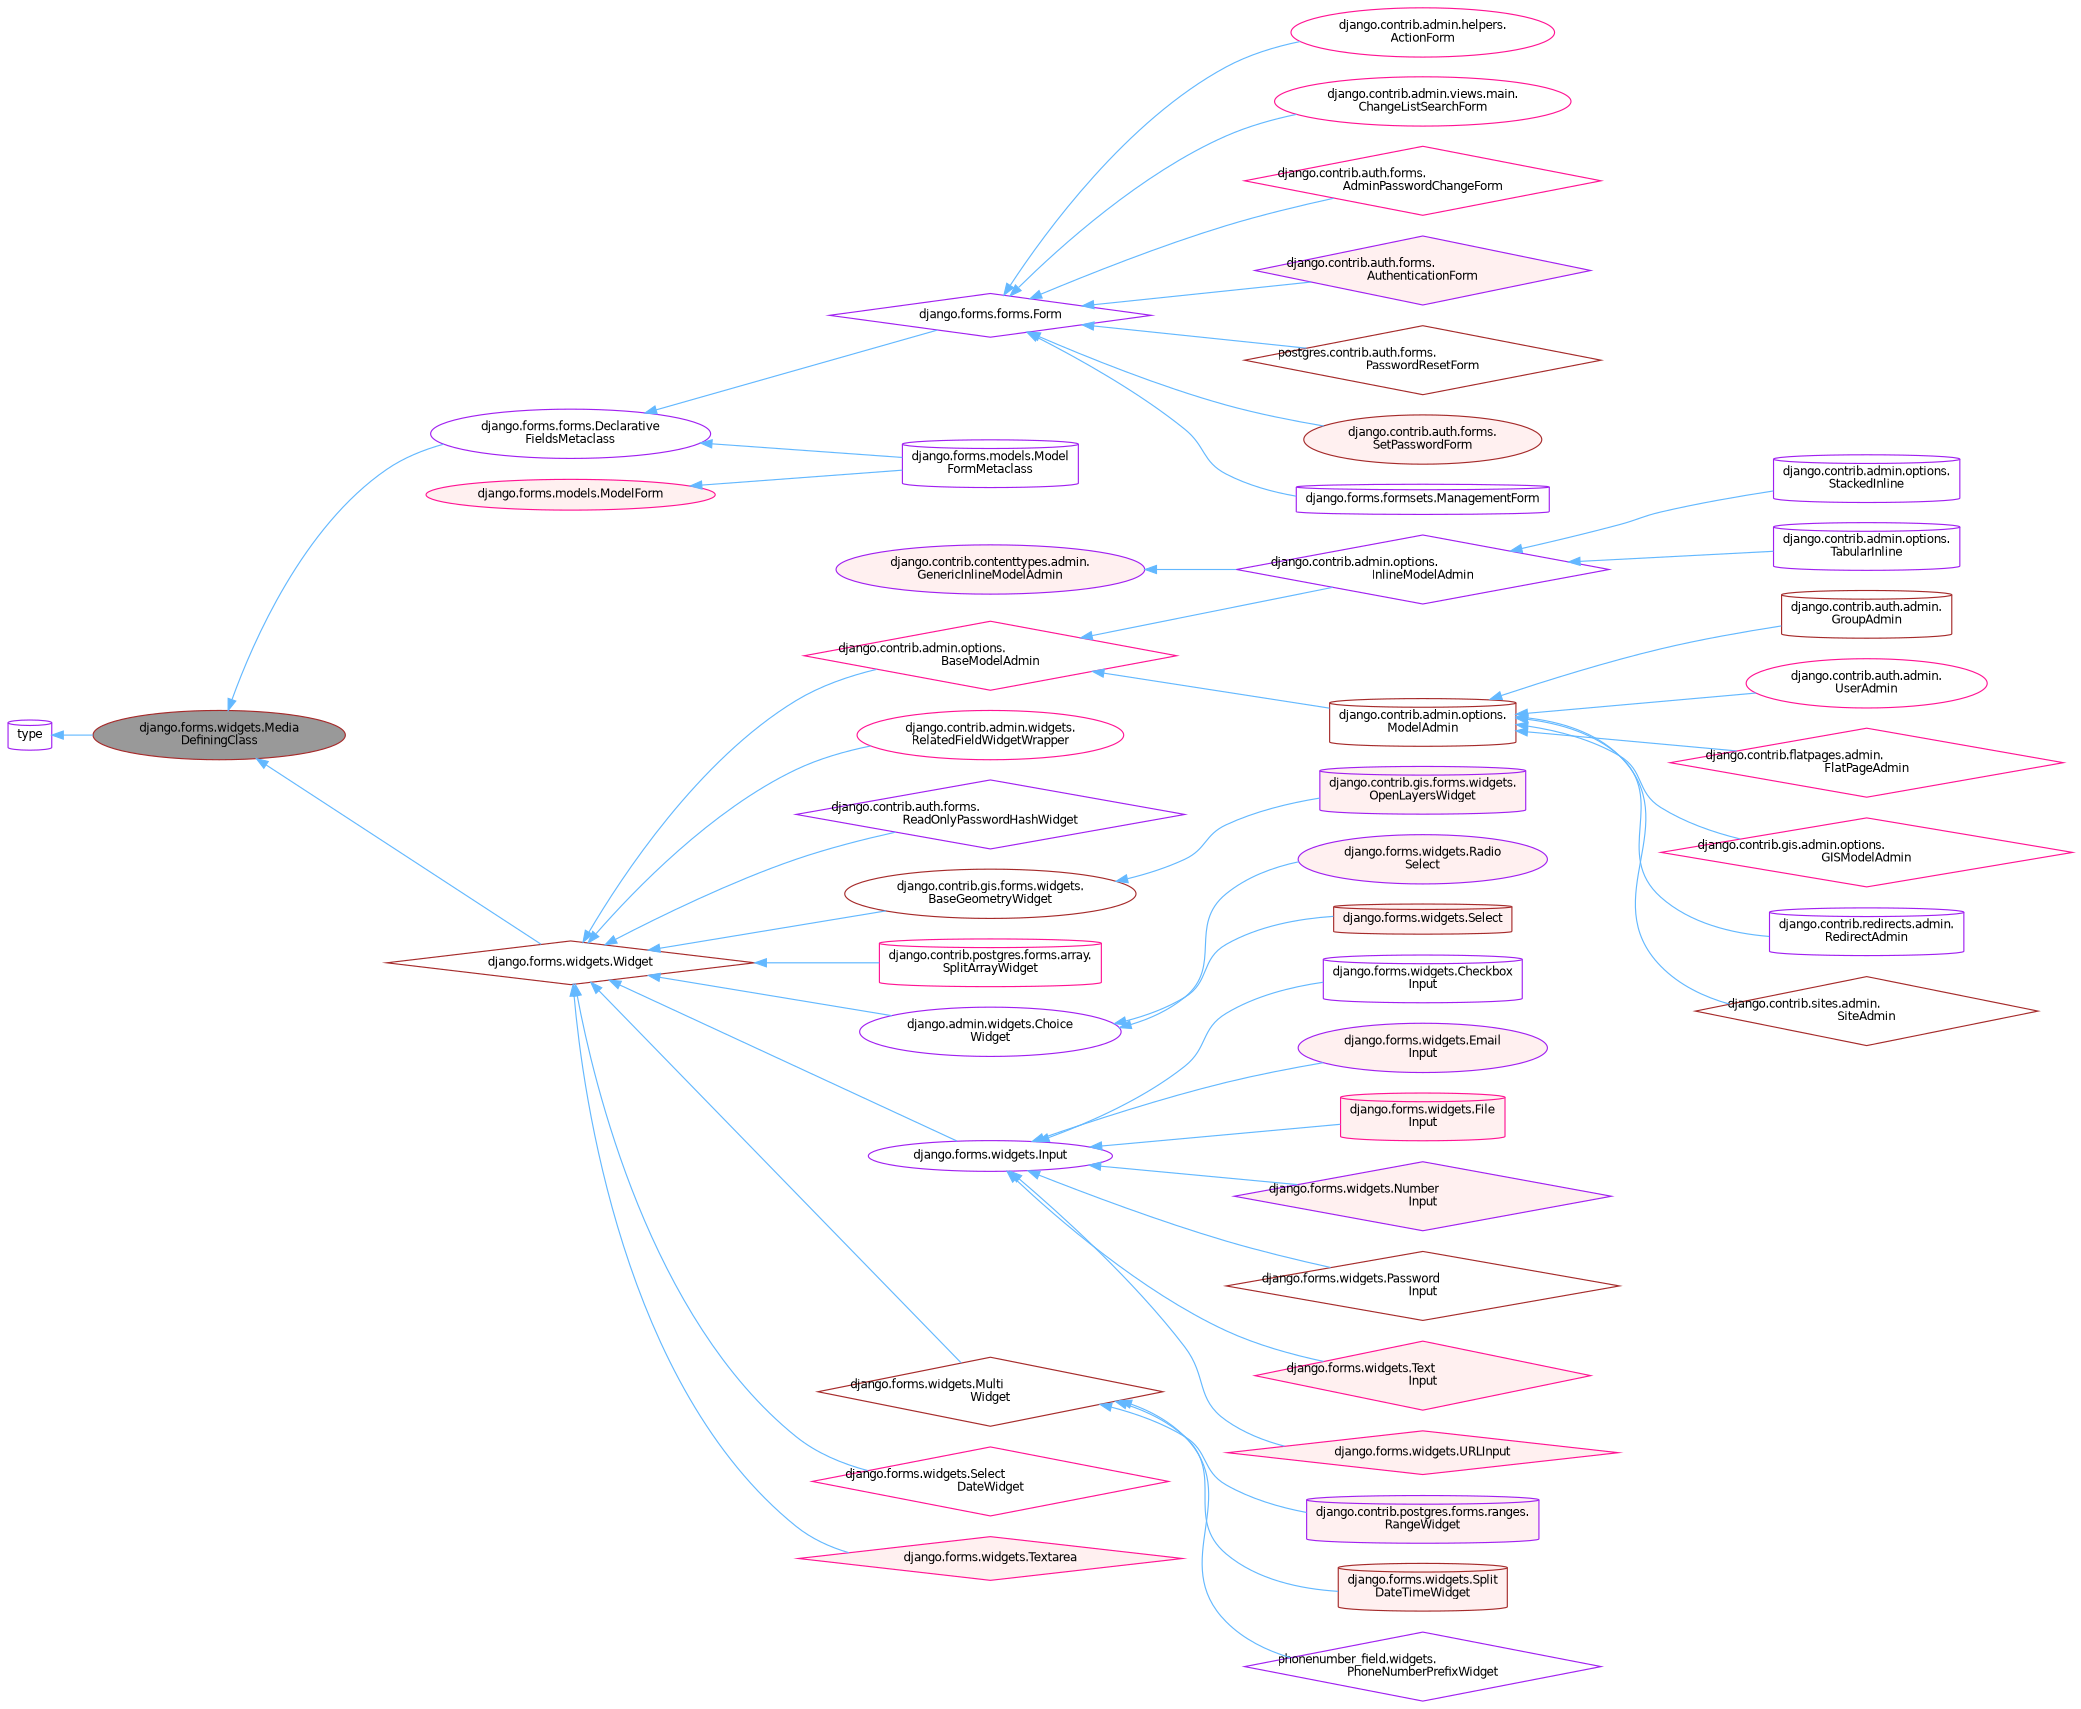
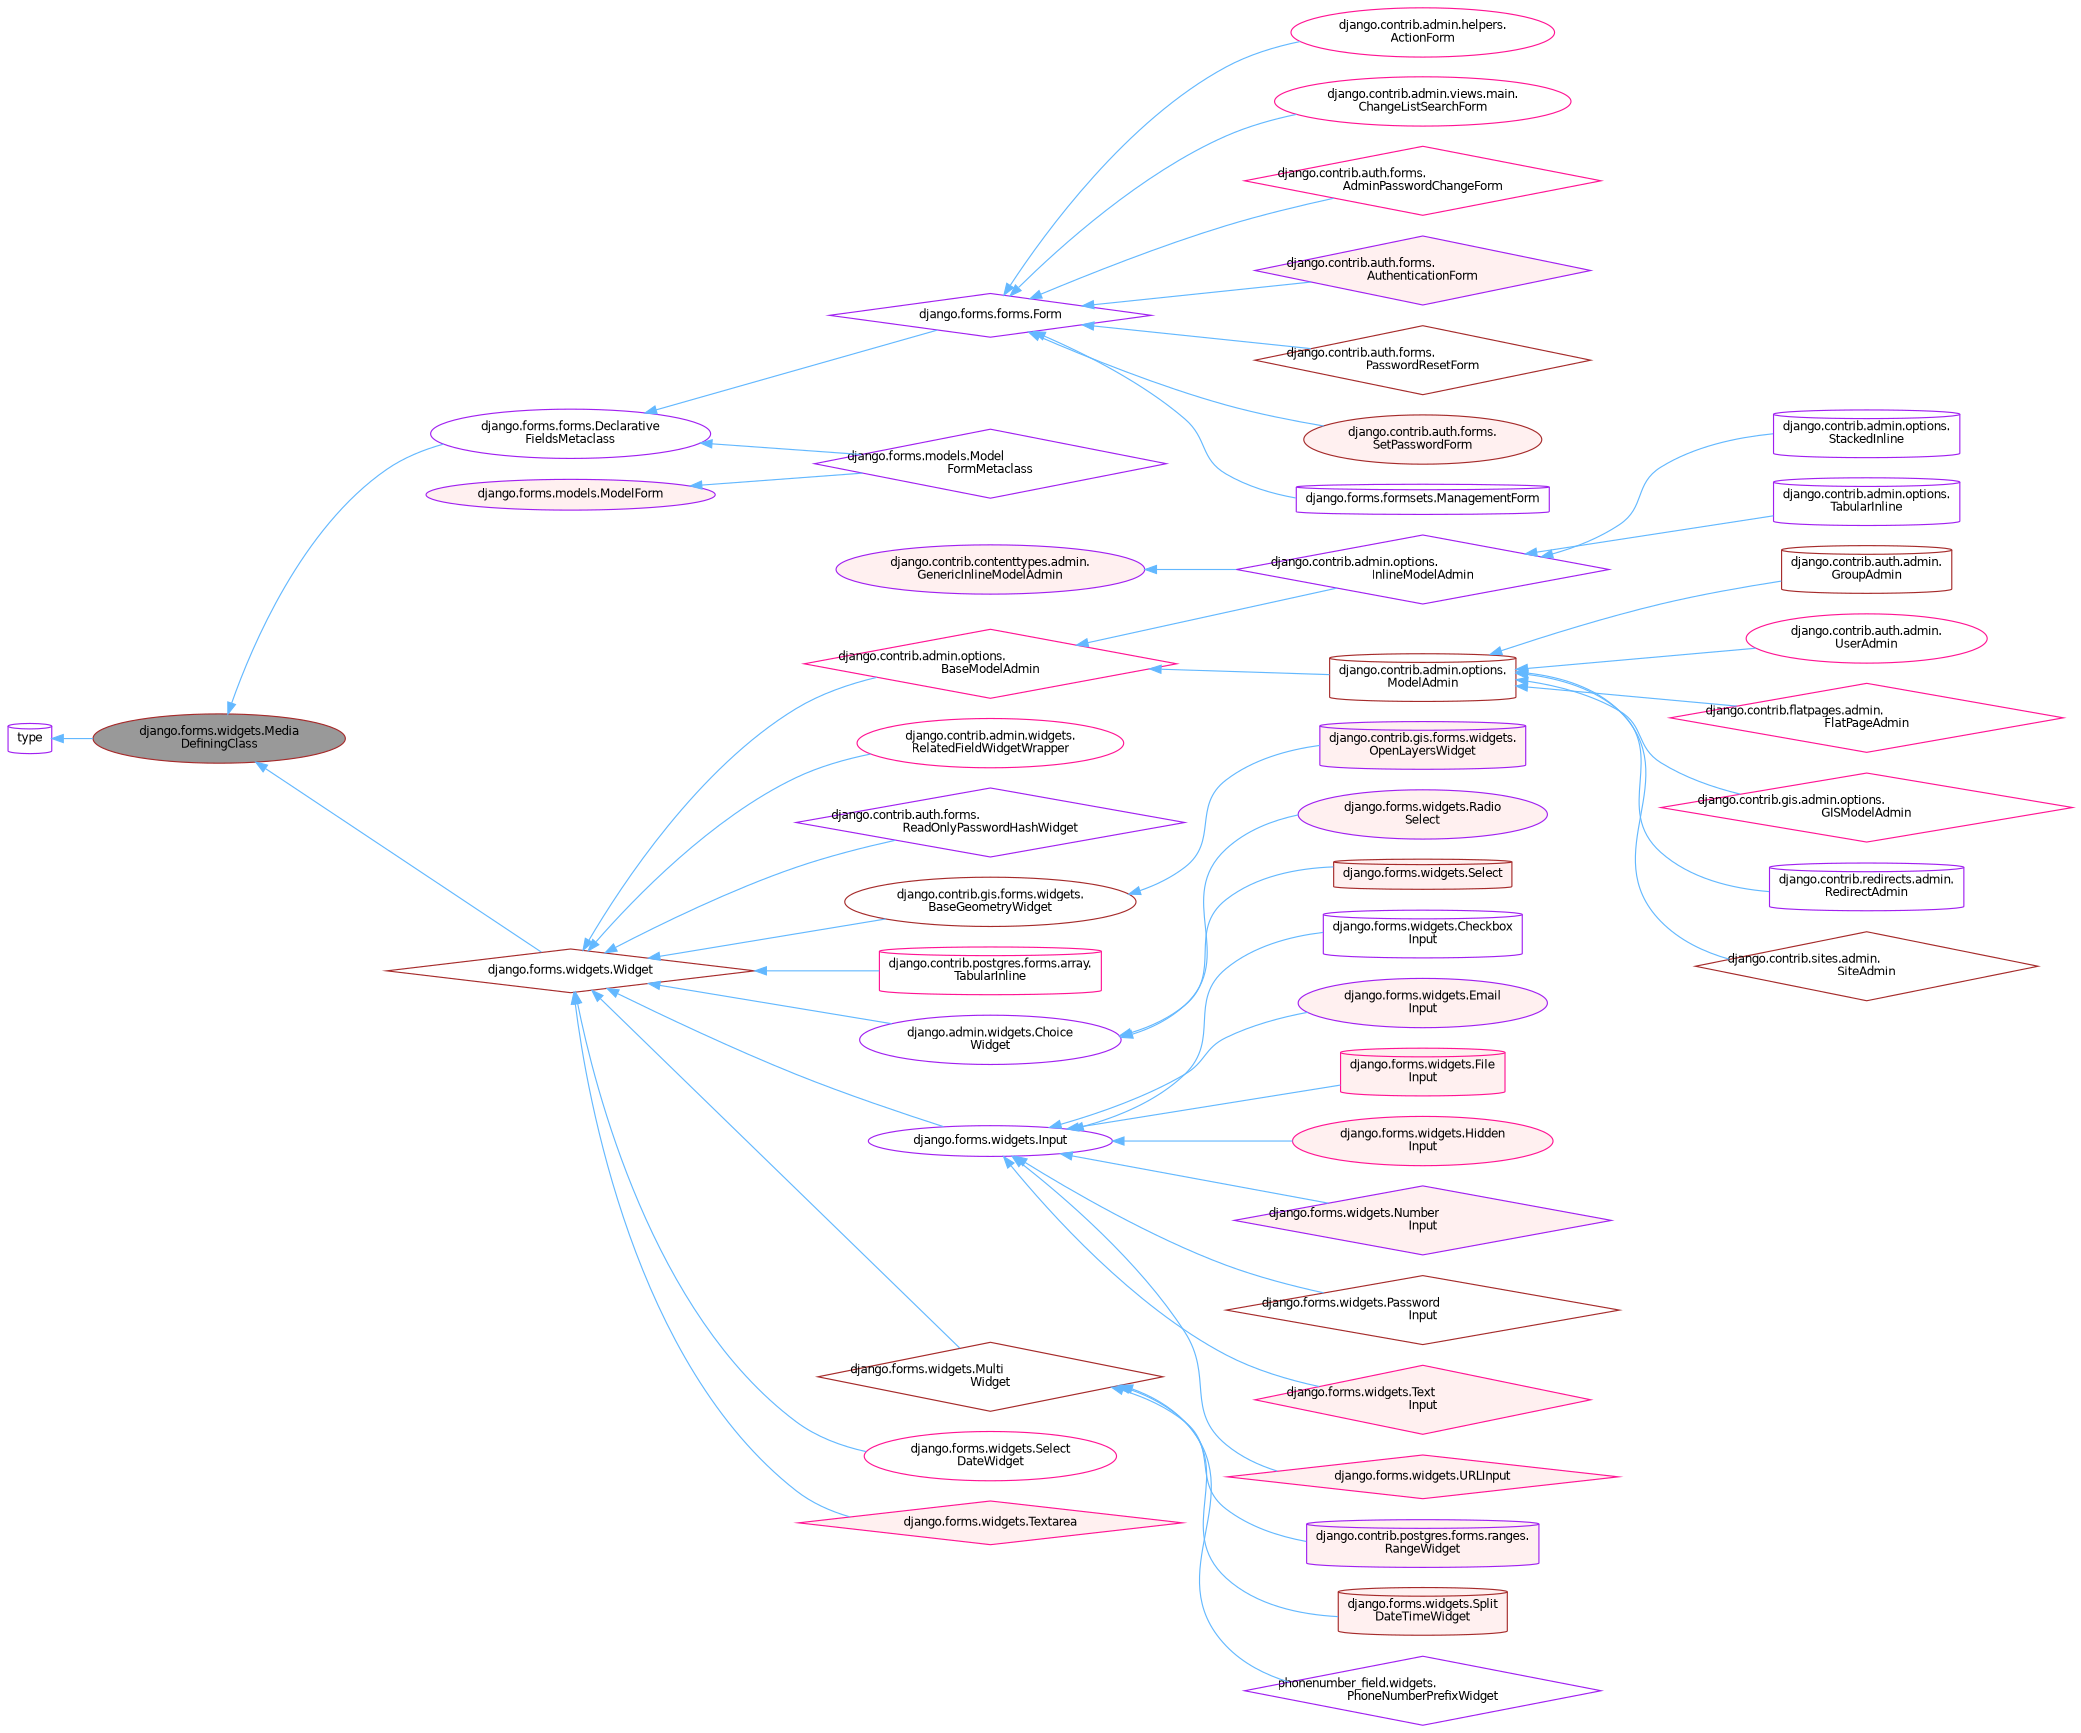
(1423, 360) -> (1423, 360)
(990, 464) -> (990, 464)
(571, 495) -> (571, 495)
(990, 963) -> (990, 971)
none -> (1423, 1141)
(990, 1481) -> (990, 1456)
